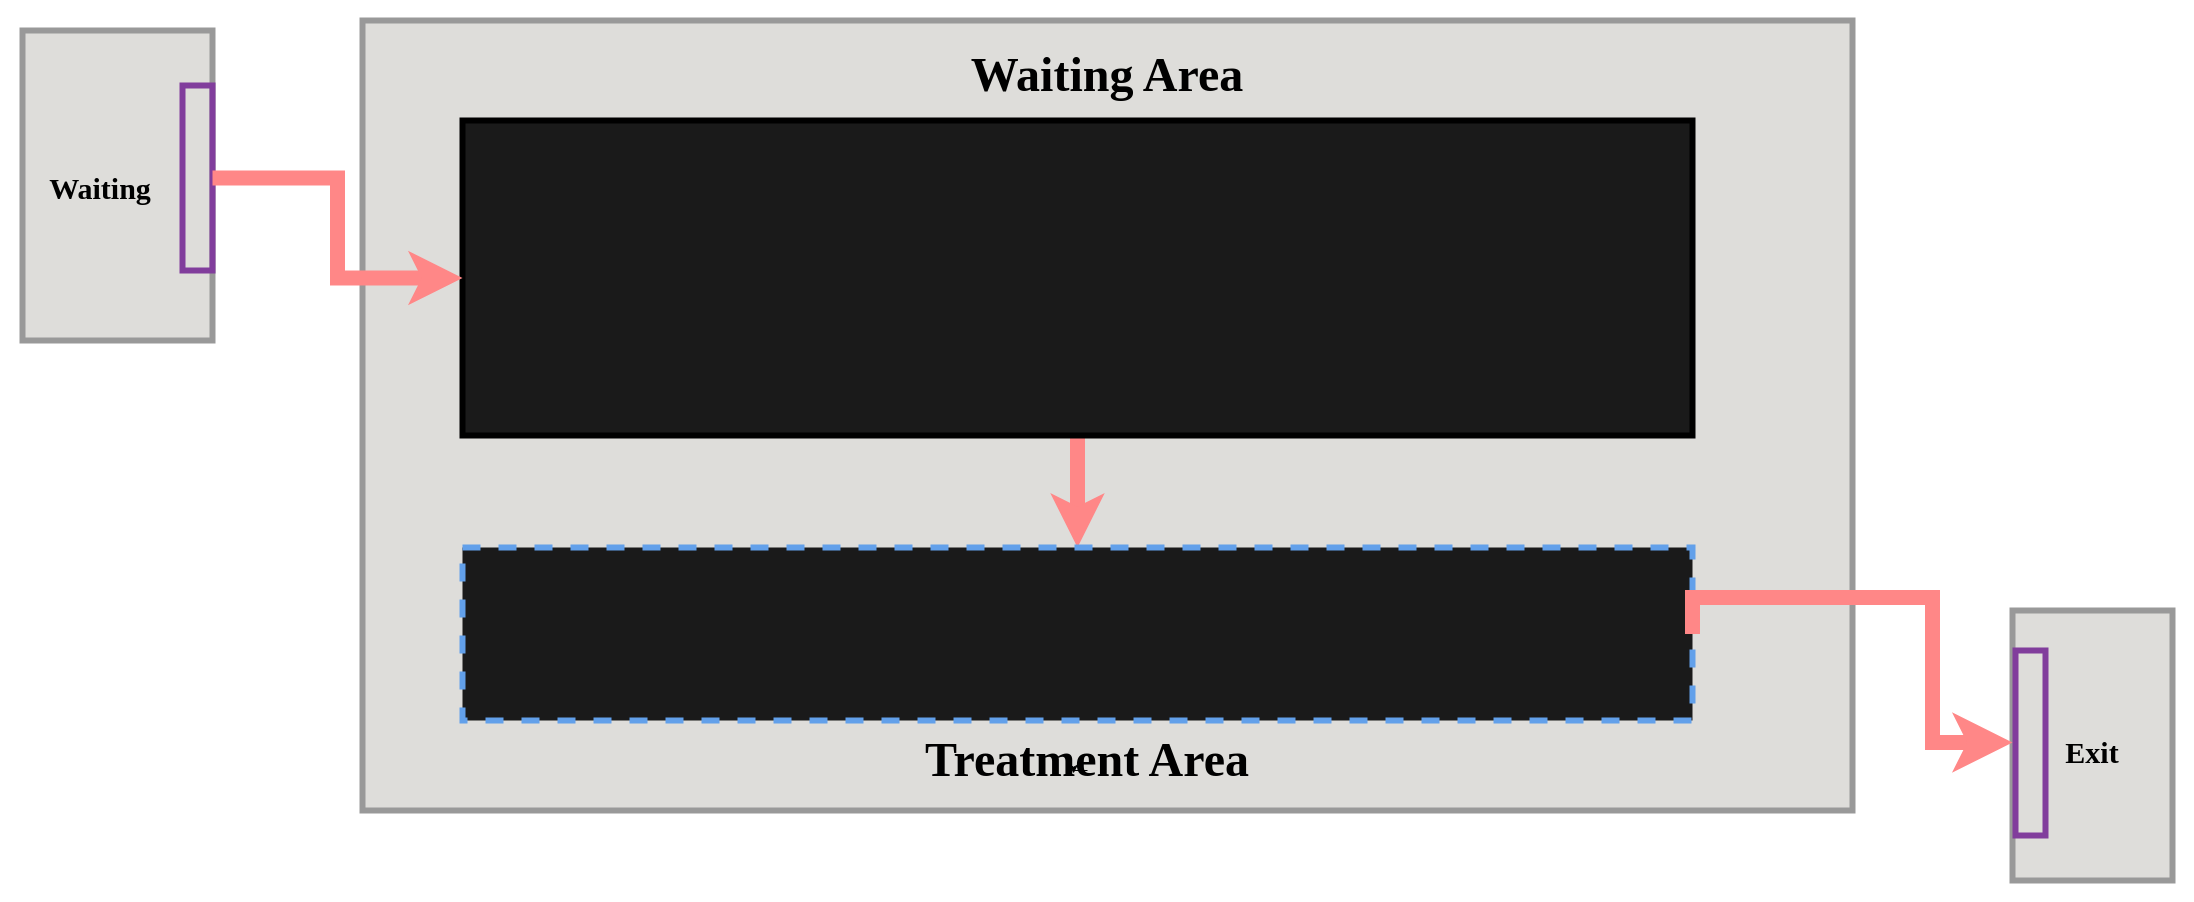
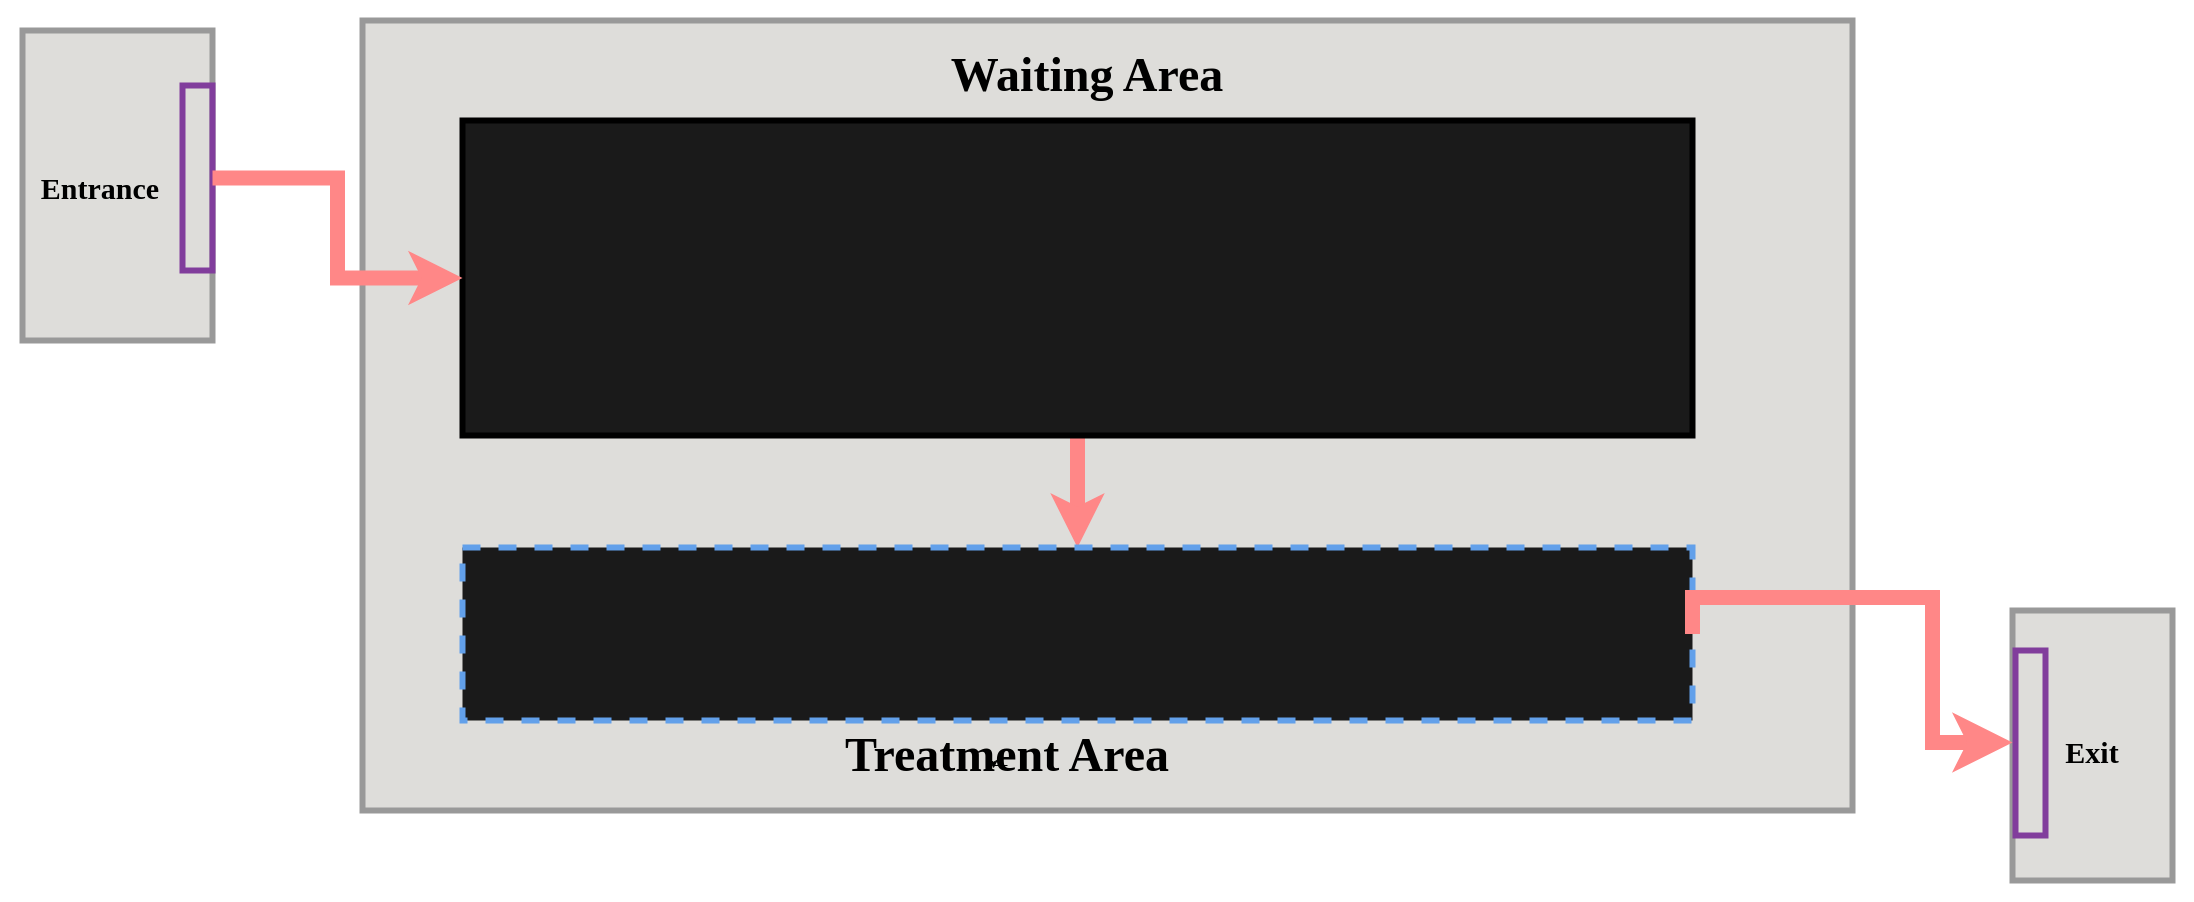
(1108, 71) -> (1088, 71)
(101, 179) -> (101, 179)
(1088, 756) -> (1008, 751)
